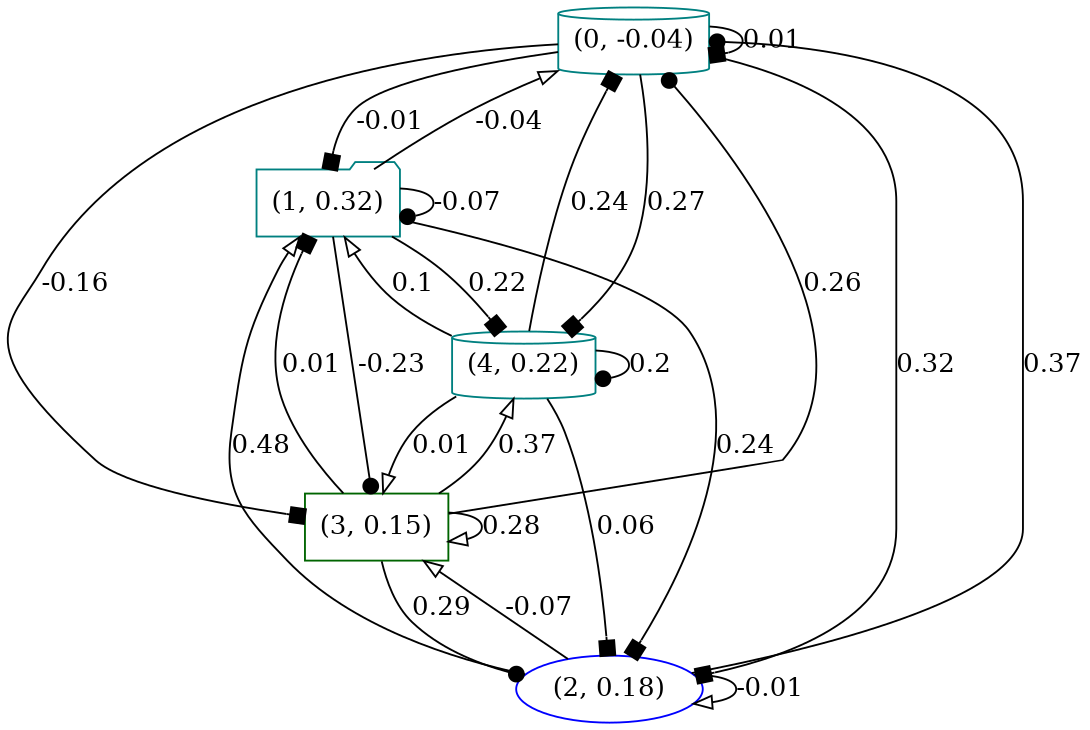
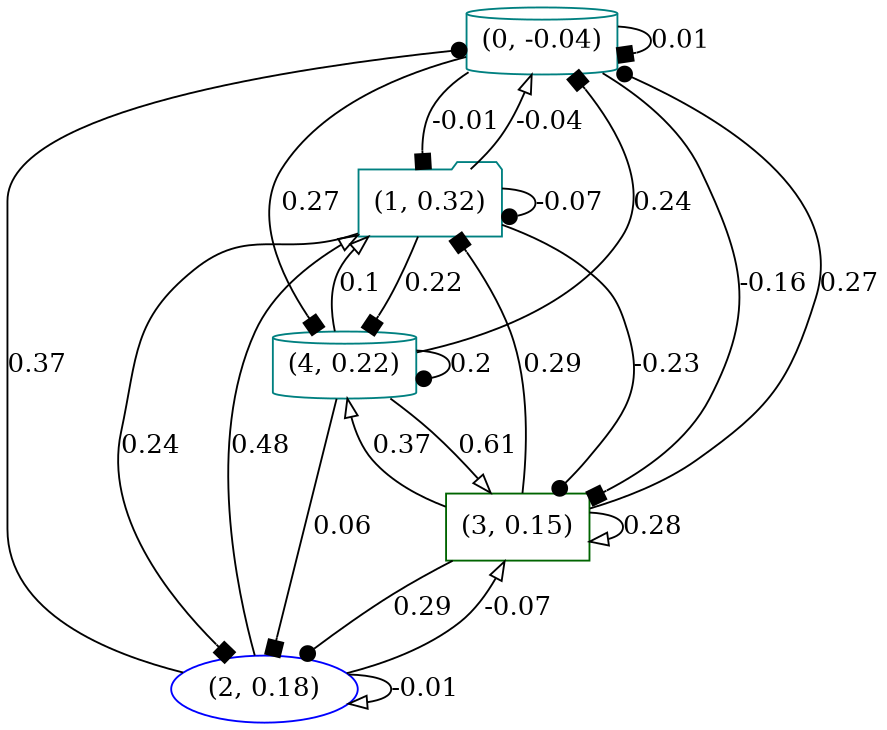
(833, 284) -> (849, 284)
(896, 362) -> none
(311, 365) -> (553, 365)
(442, 446) -> (488, 446)
